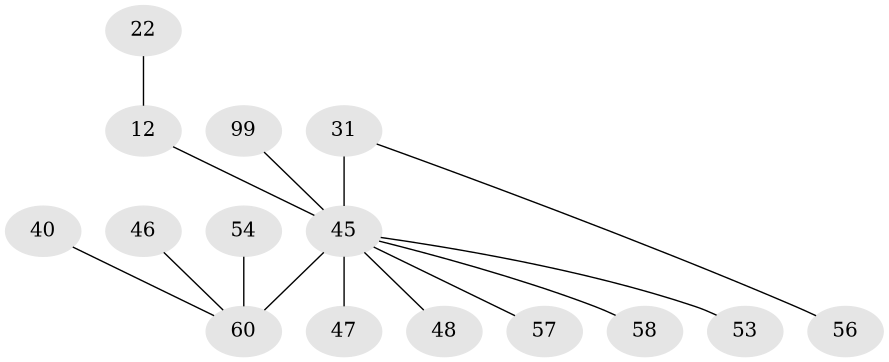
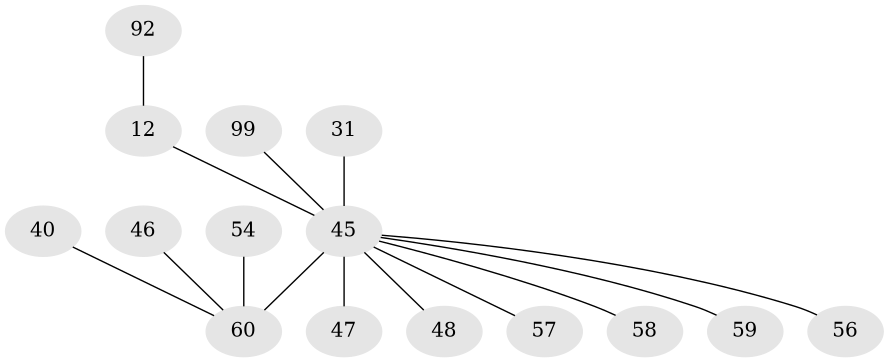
(143, 31) -> (143, 31)
(598, 227) -> (602, 262)
(745, 332) -> (745, 332)
